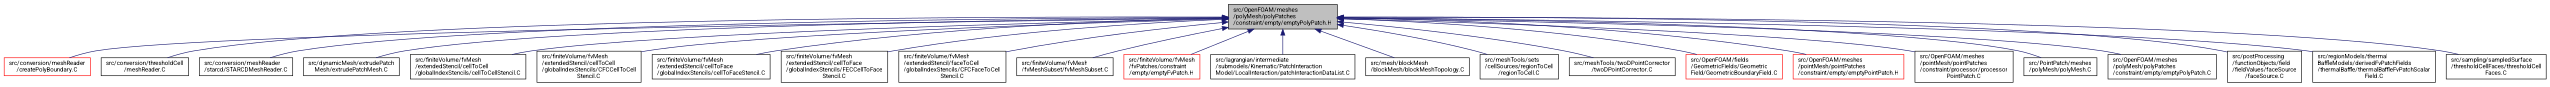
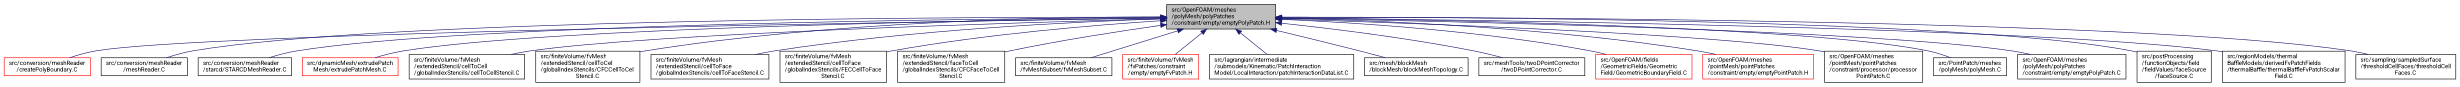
(145, 67) -> (144, 67)
(351, 67) -> (350, 67)
(1519, 67) -> none
